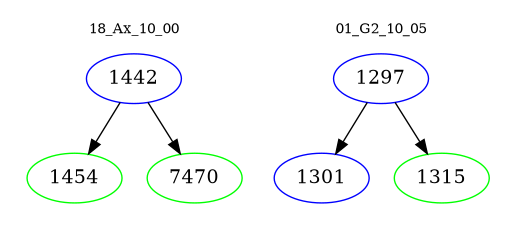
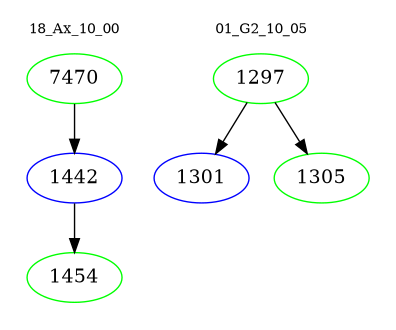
(381, 79) -> (261, 79)
(160, 122) -> (75, 122)
(442, 178) -> (322, 178)
